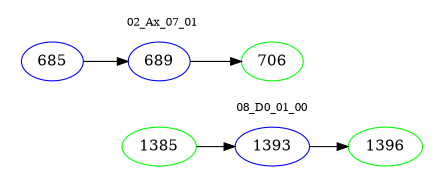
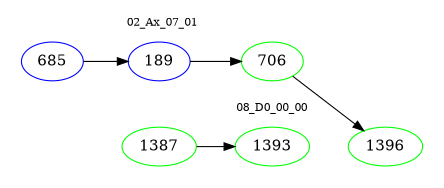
(159, 61) -> (159, 61)
(272, 108) -> (272, 108)
(159, 147) -> (159, 147)
(272, 147) -> (272, 147)
(323, 147) -> (330, 105)
